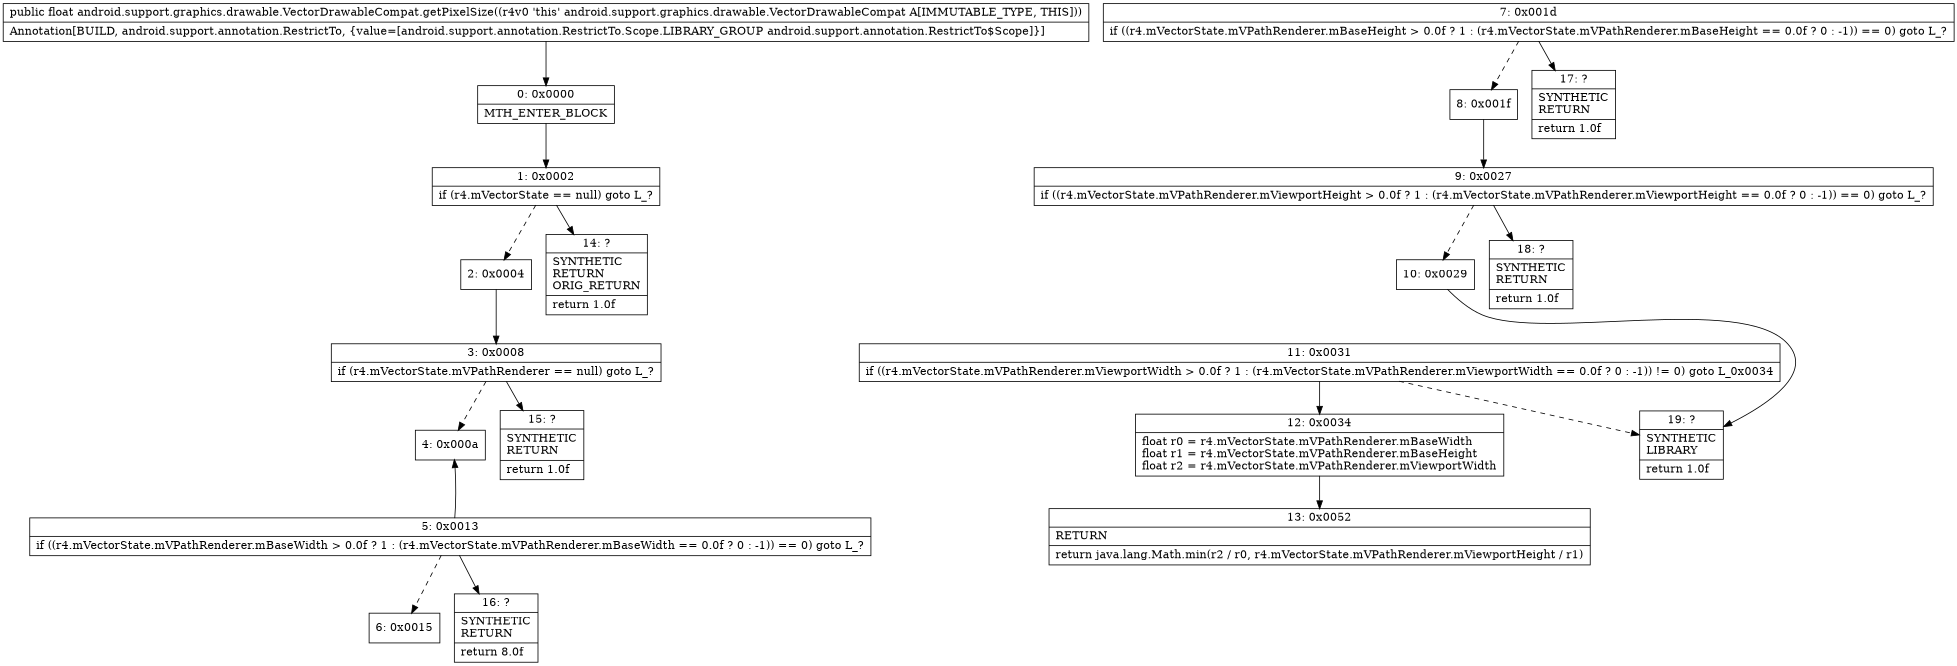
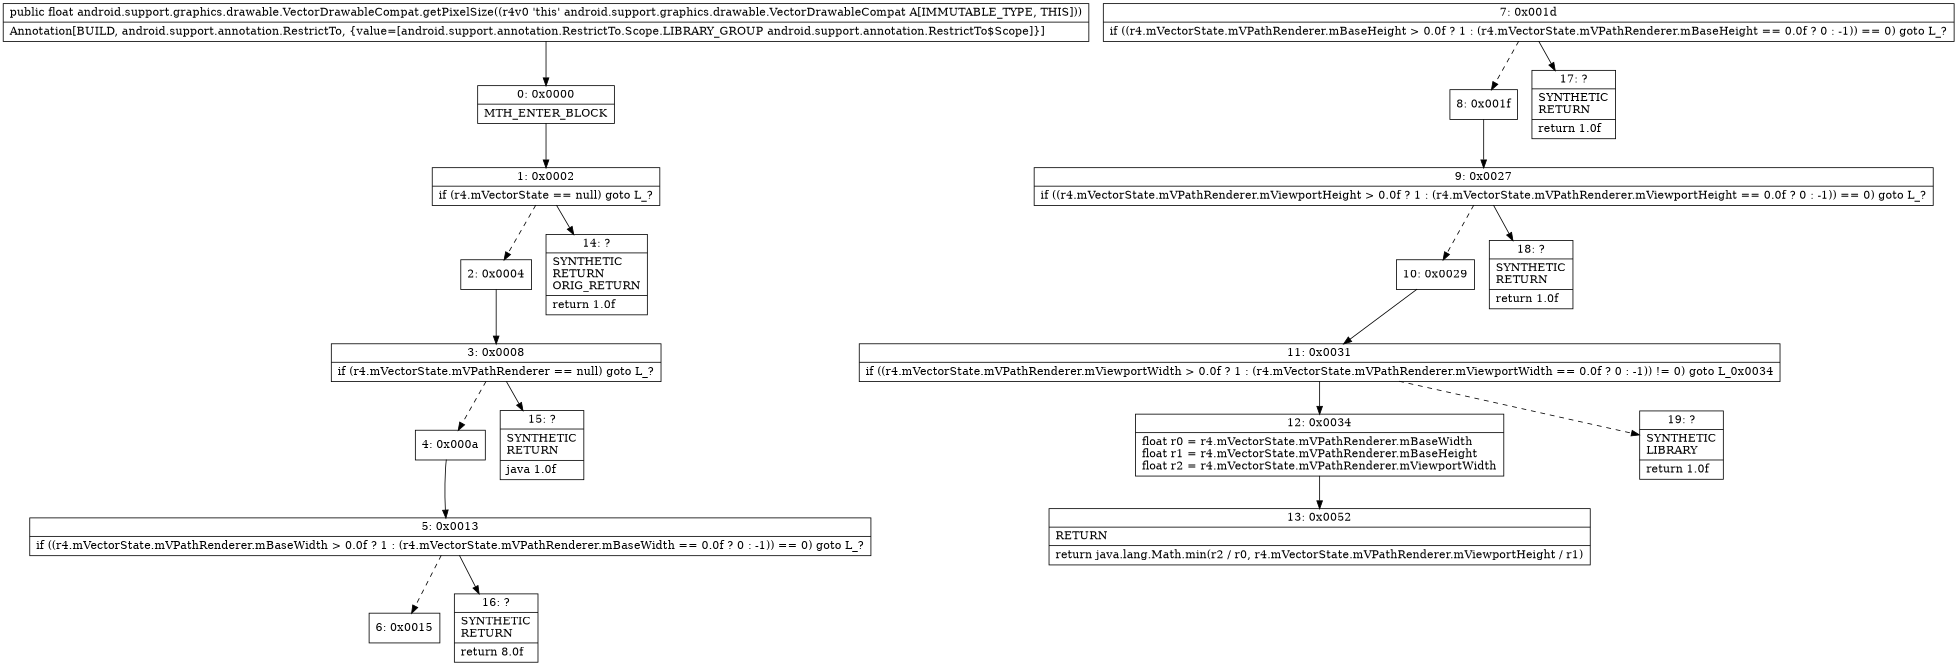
(1672, 320) -> (1384, 314)
(538, 470) -> (532, 470)
(456, 493) -> (445, 485)
